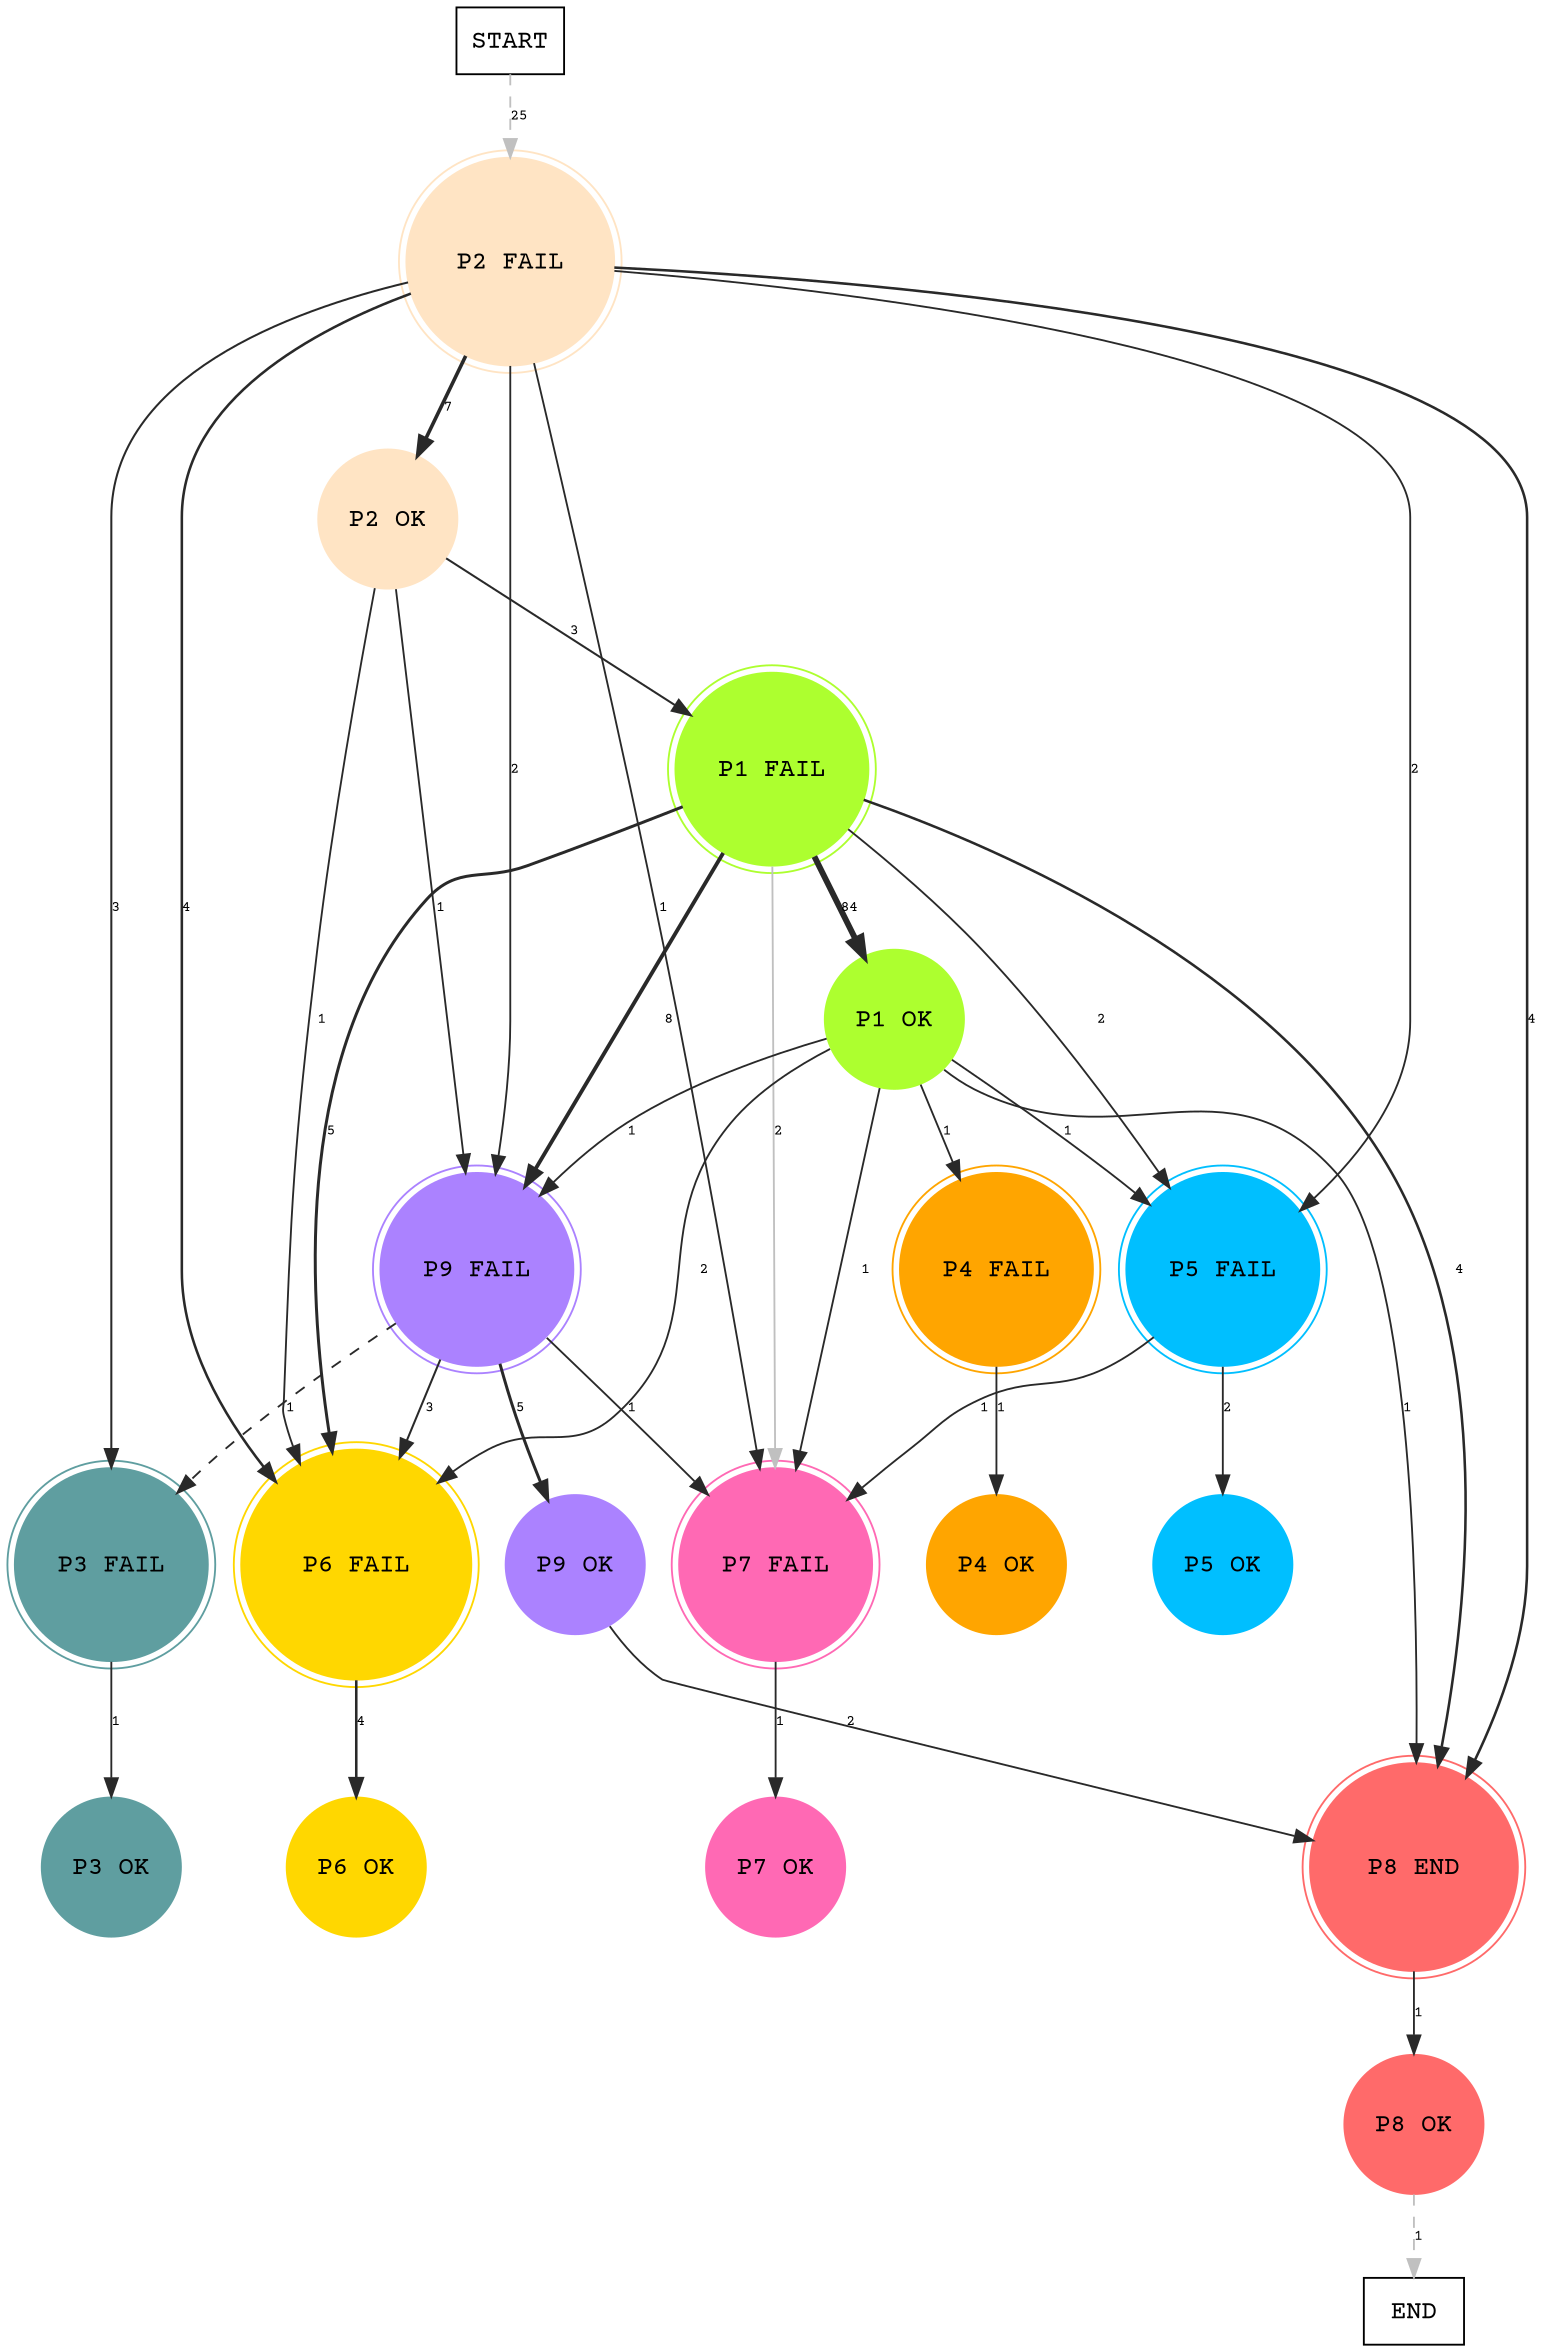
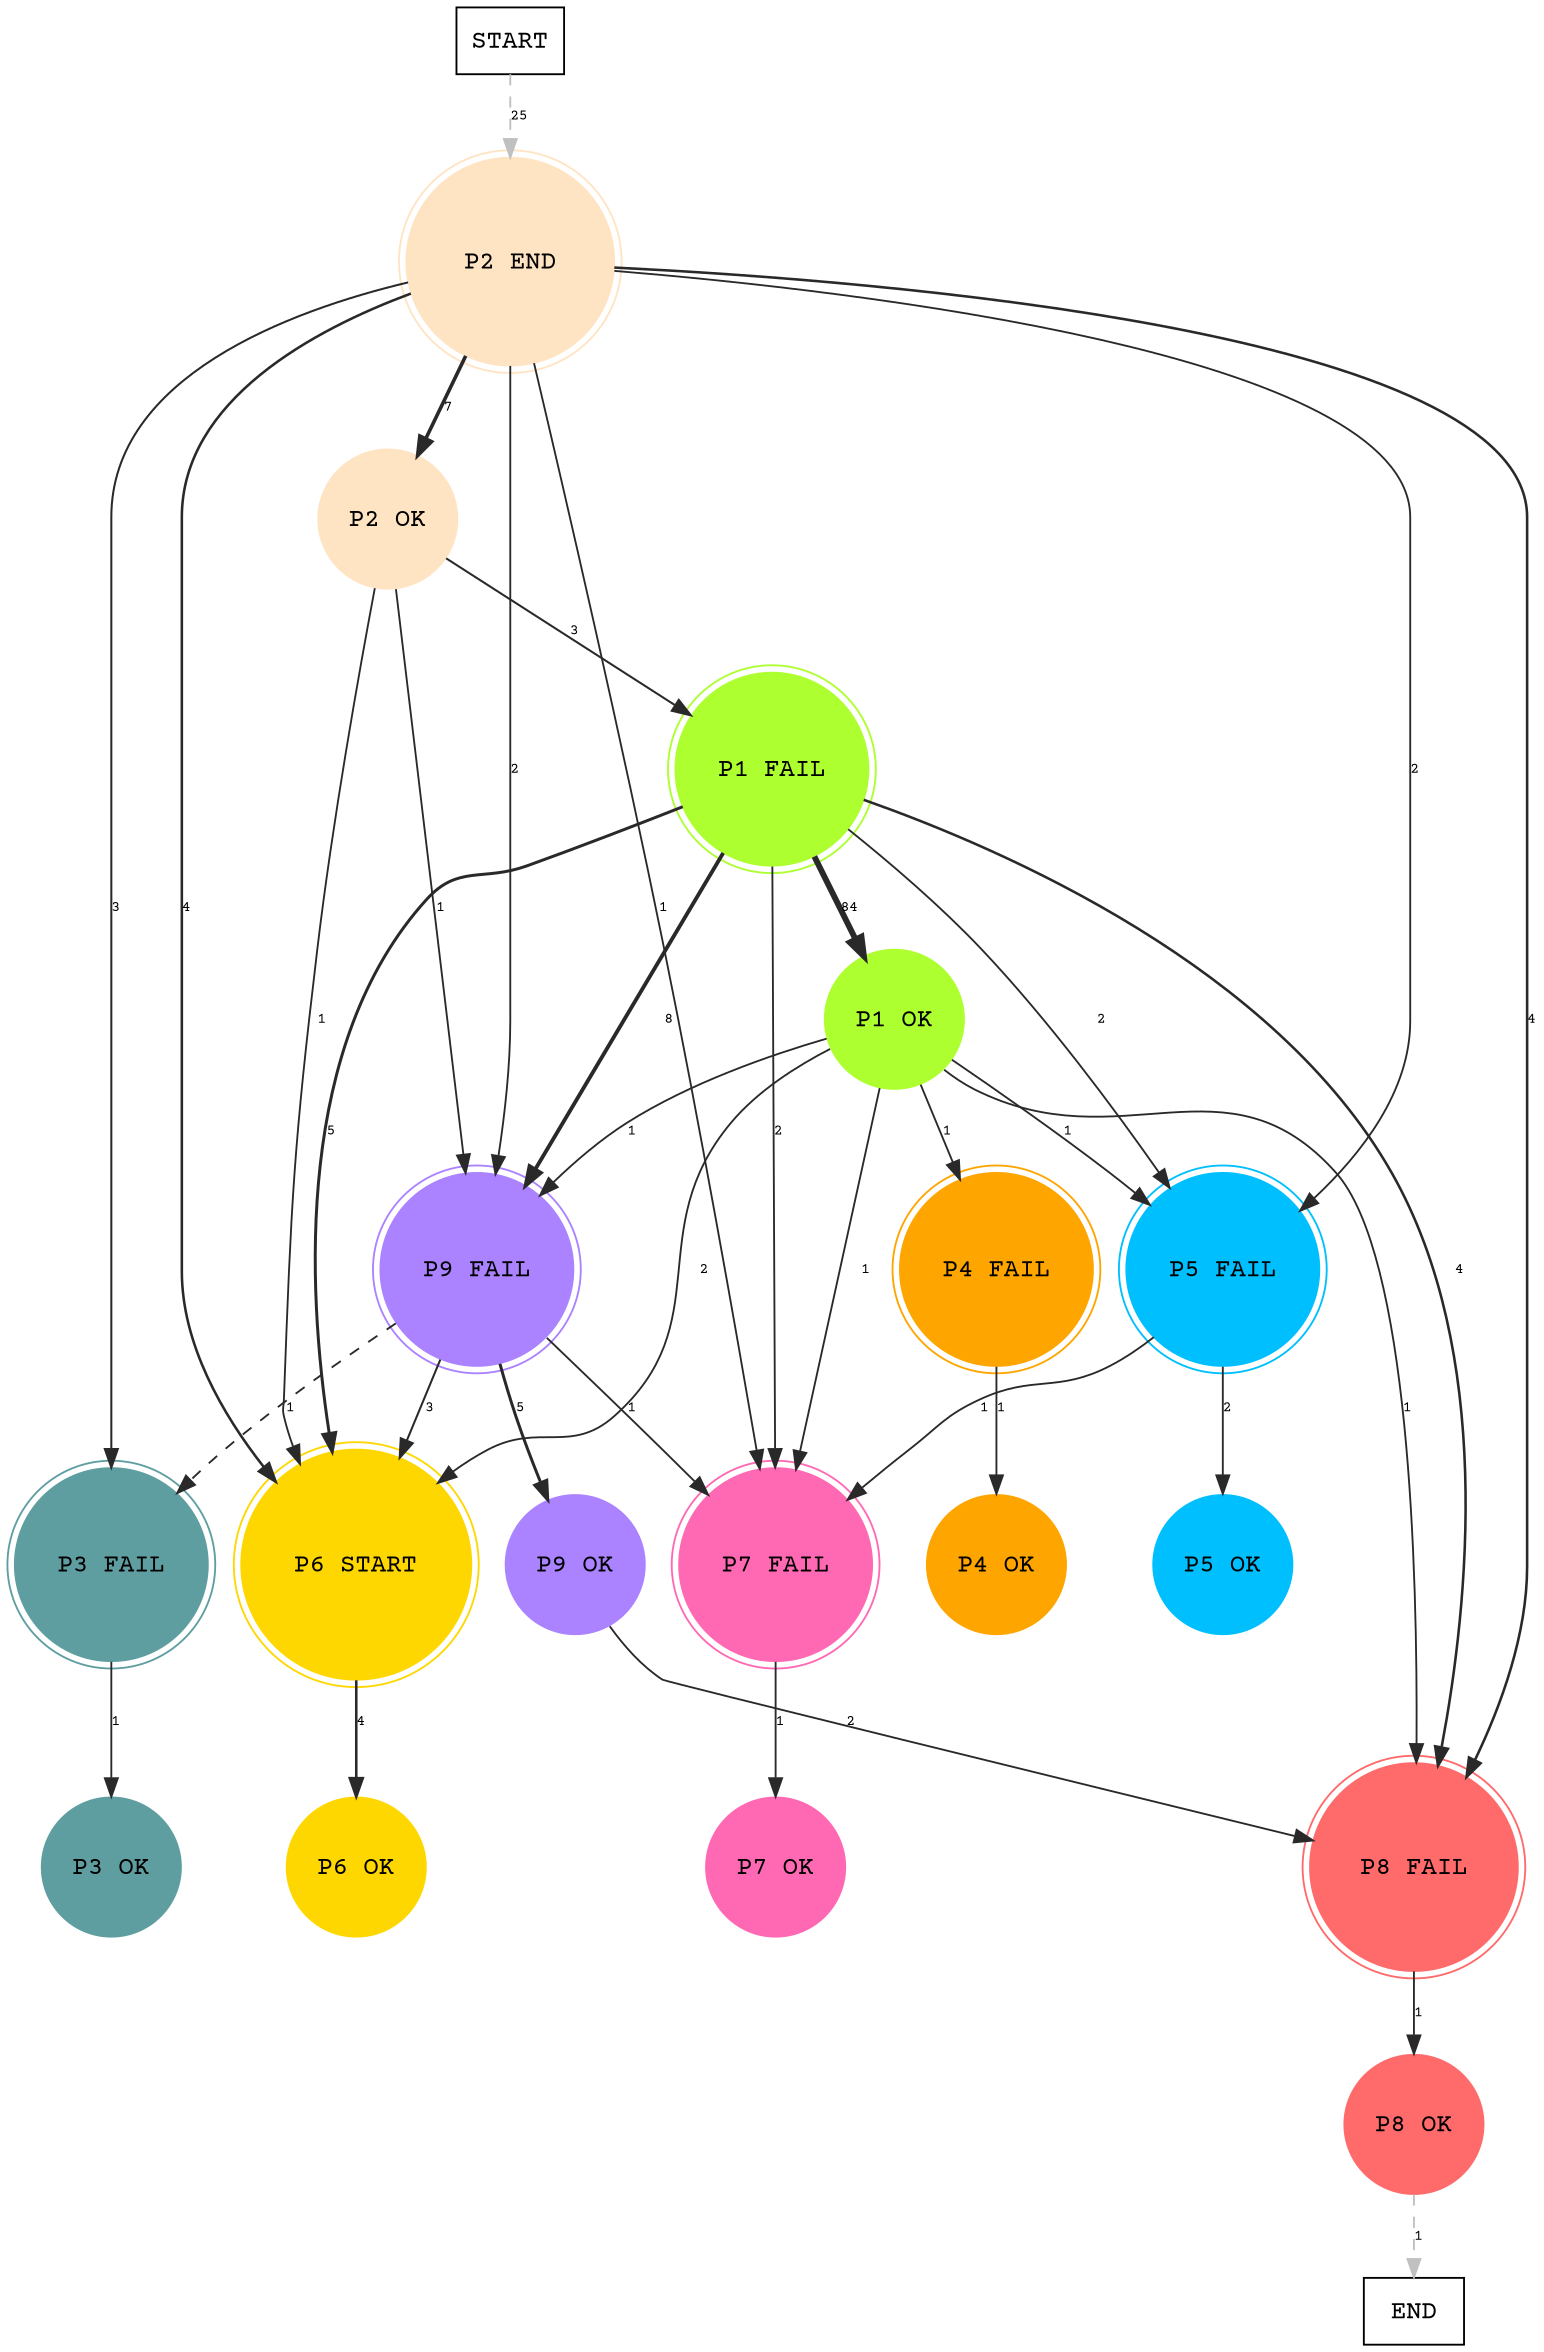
(510, 262) -> (510, 262)
(774, 1158) -> (774, 1158)
(356, 1565) -> (356, 1565)
(1414, 1867) -> (1414, 1867)
